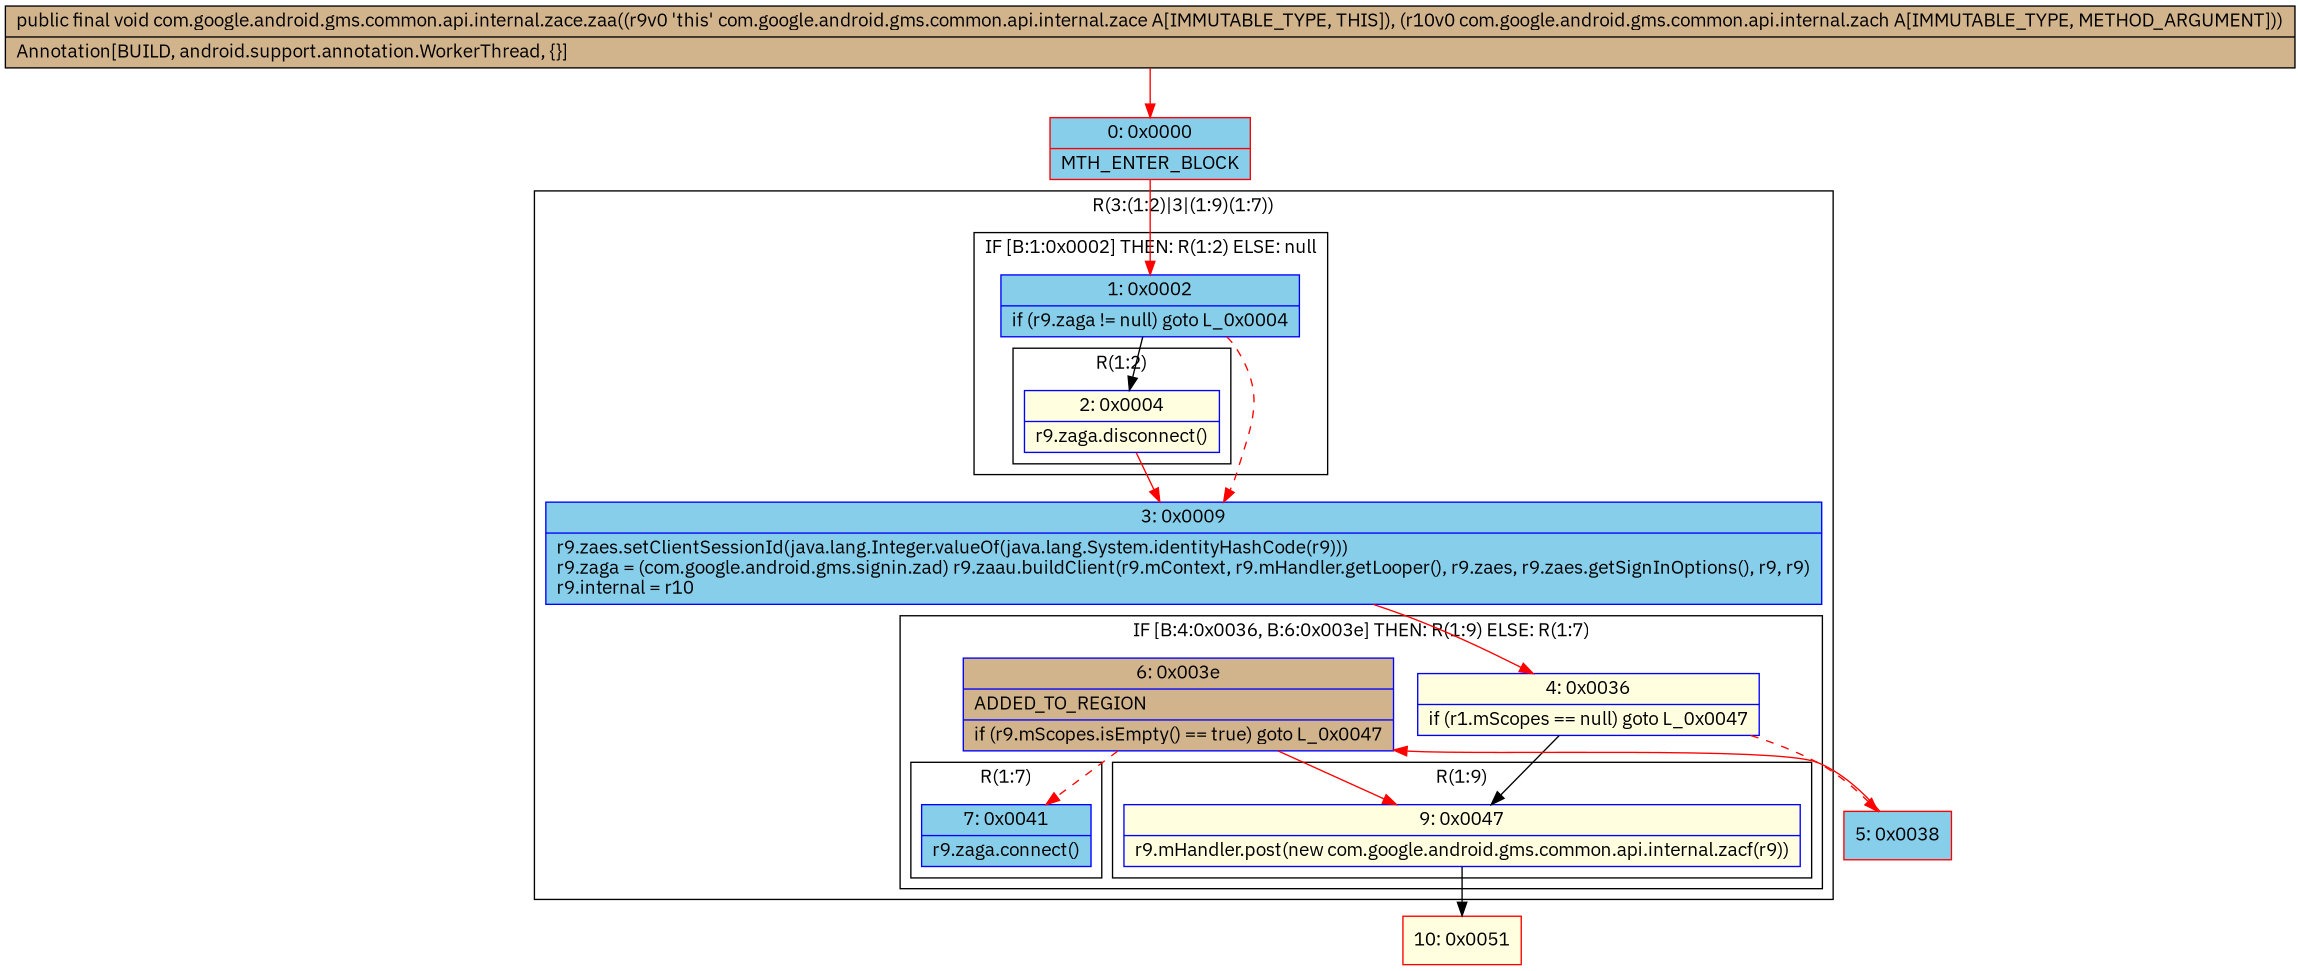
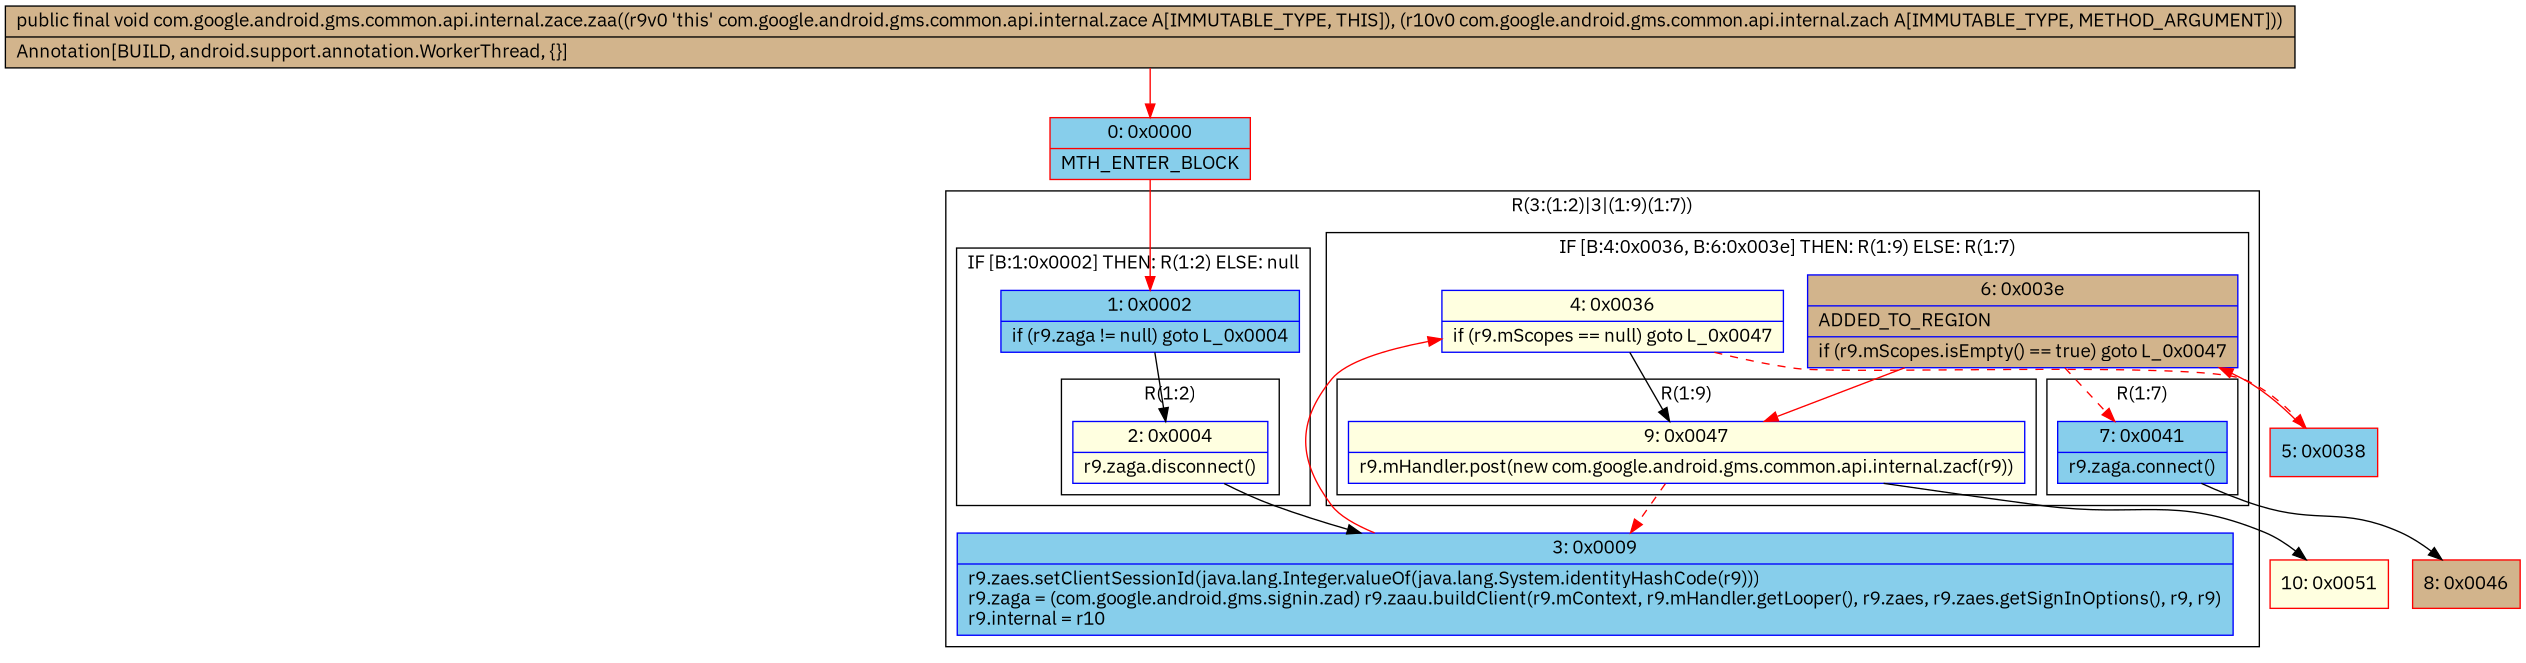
(1253, 412) -> (1652, 503)
(1145, 471) -> (1297, 514)
none -> (2466, 584)
(1588, 719) -> (1613, 336)
